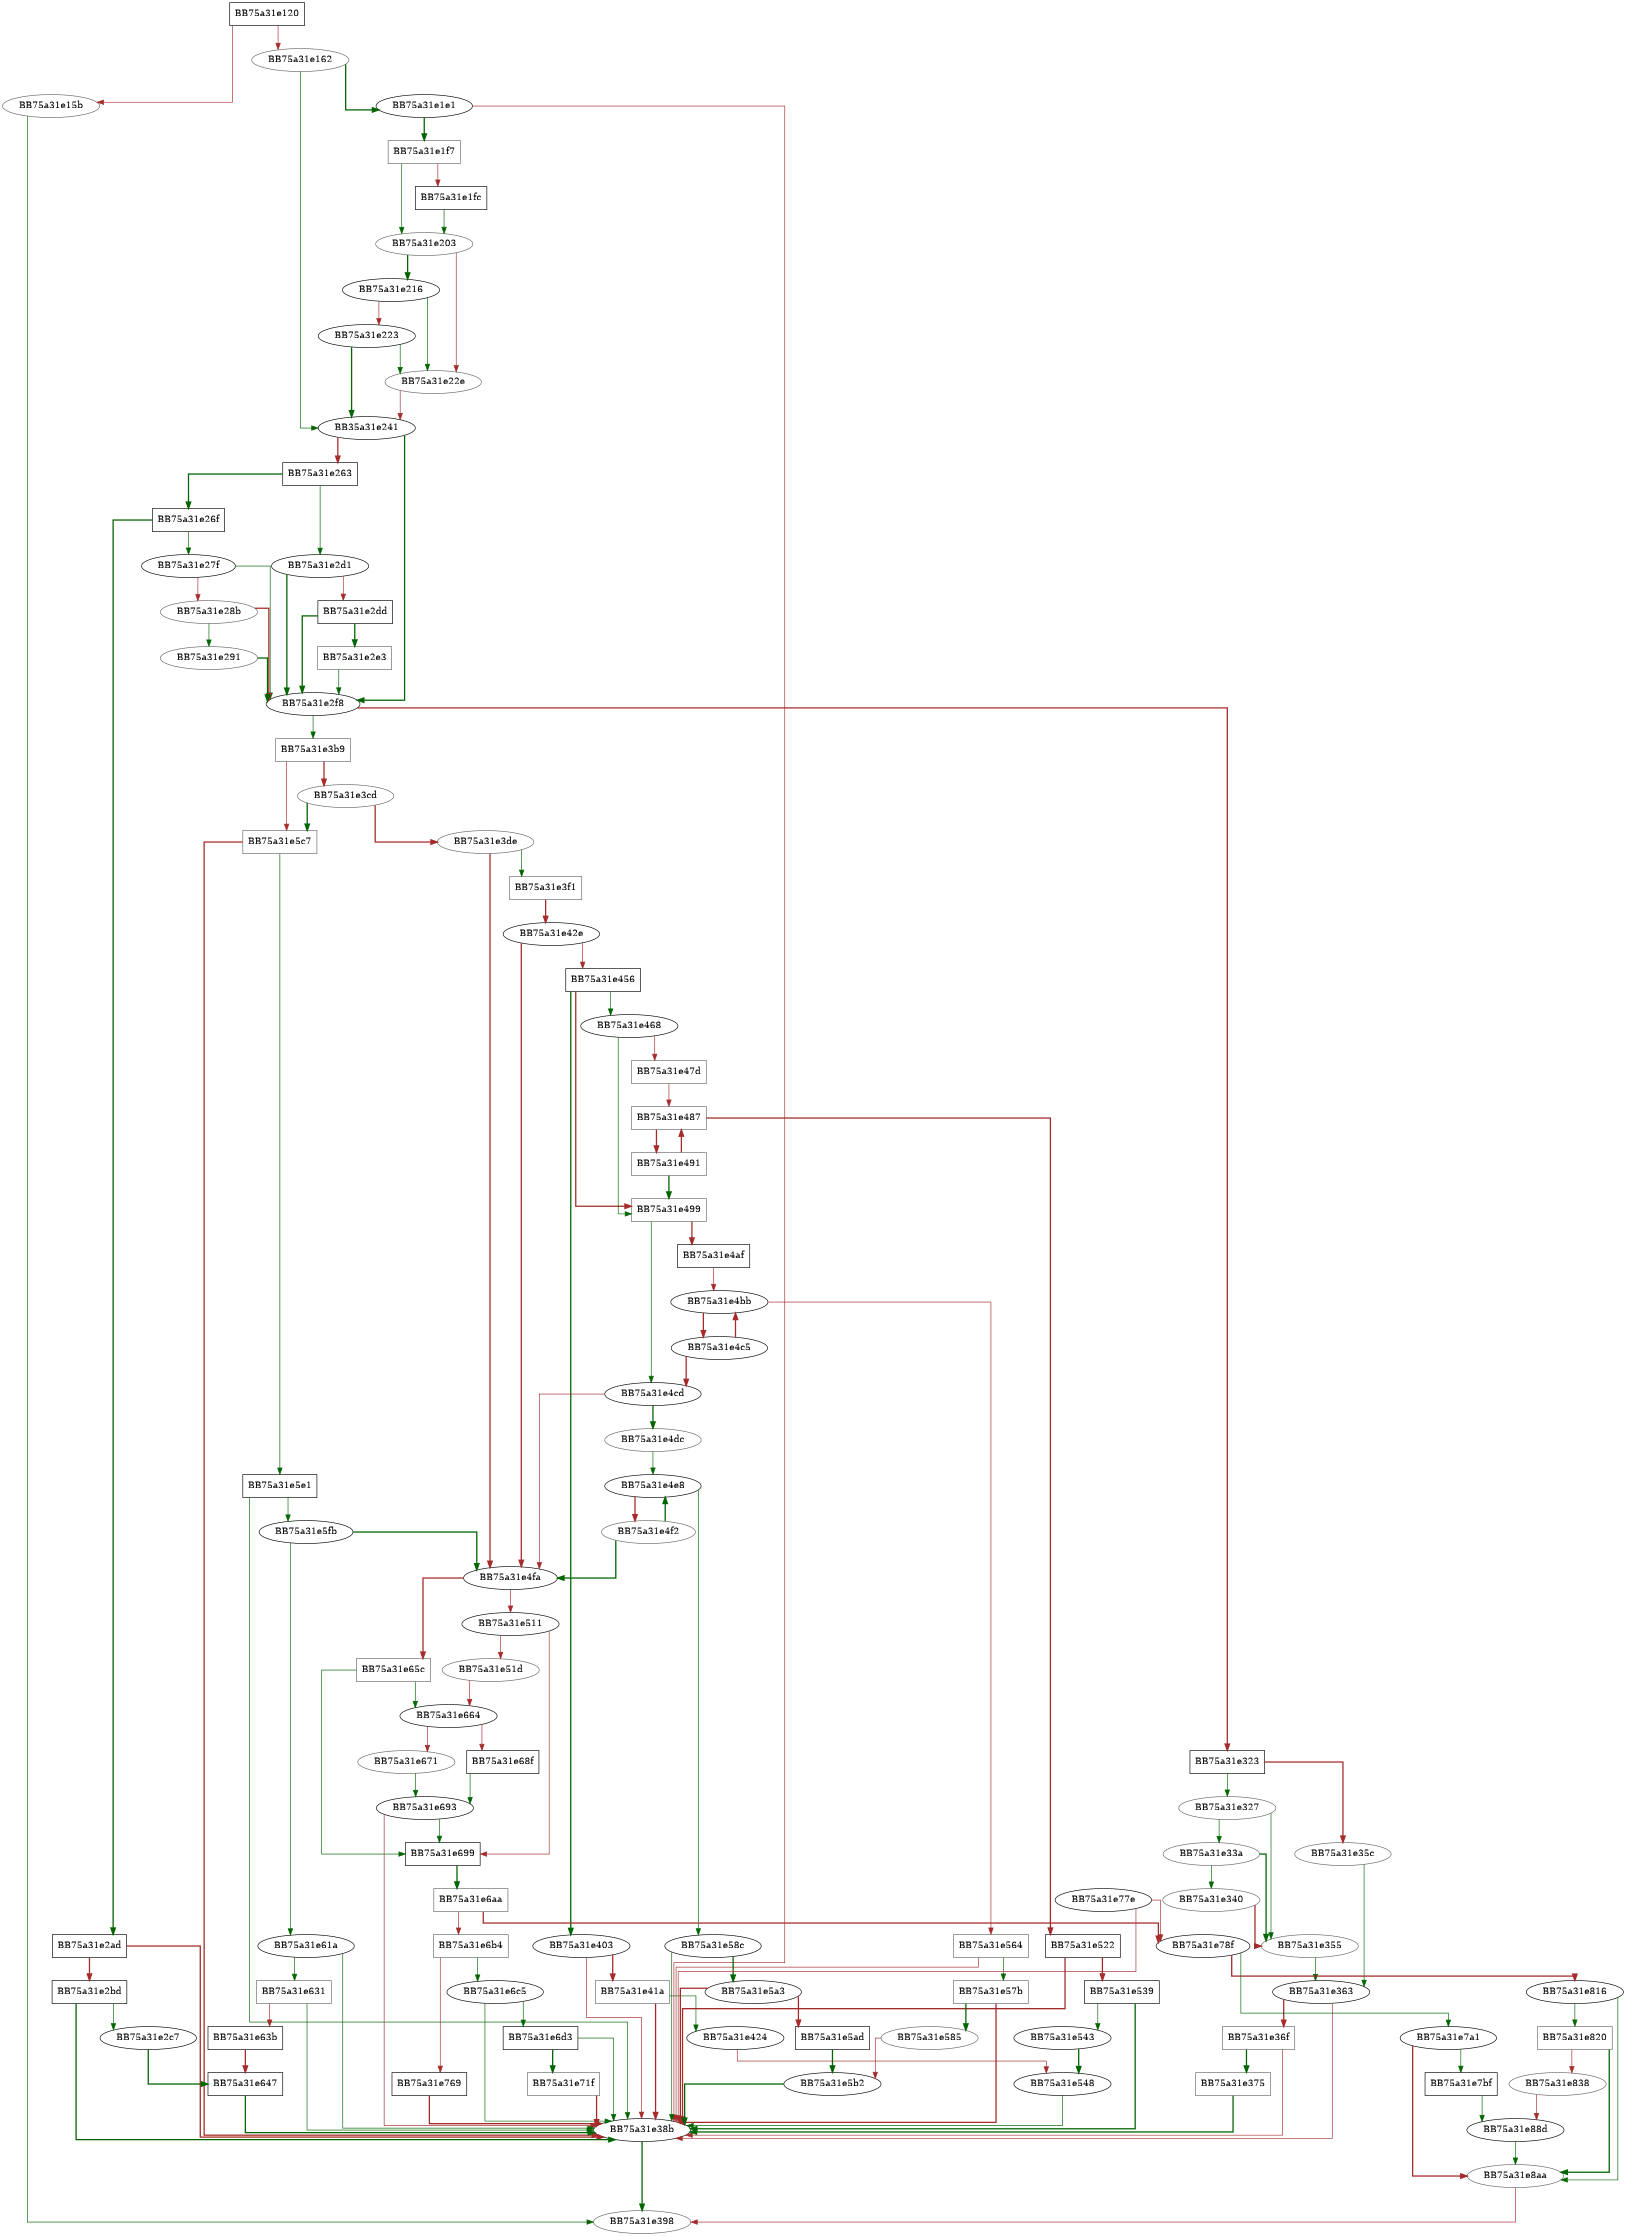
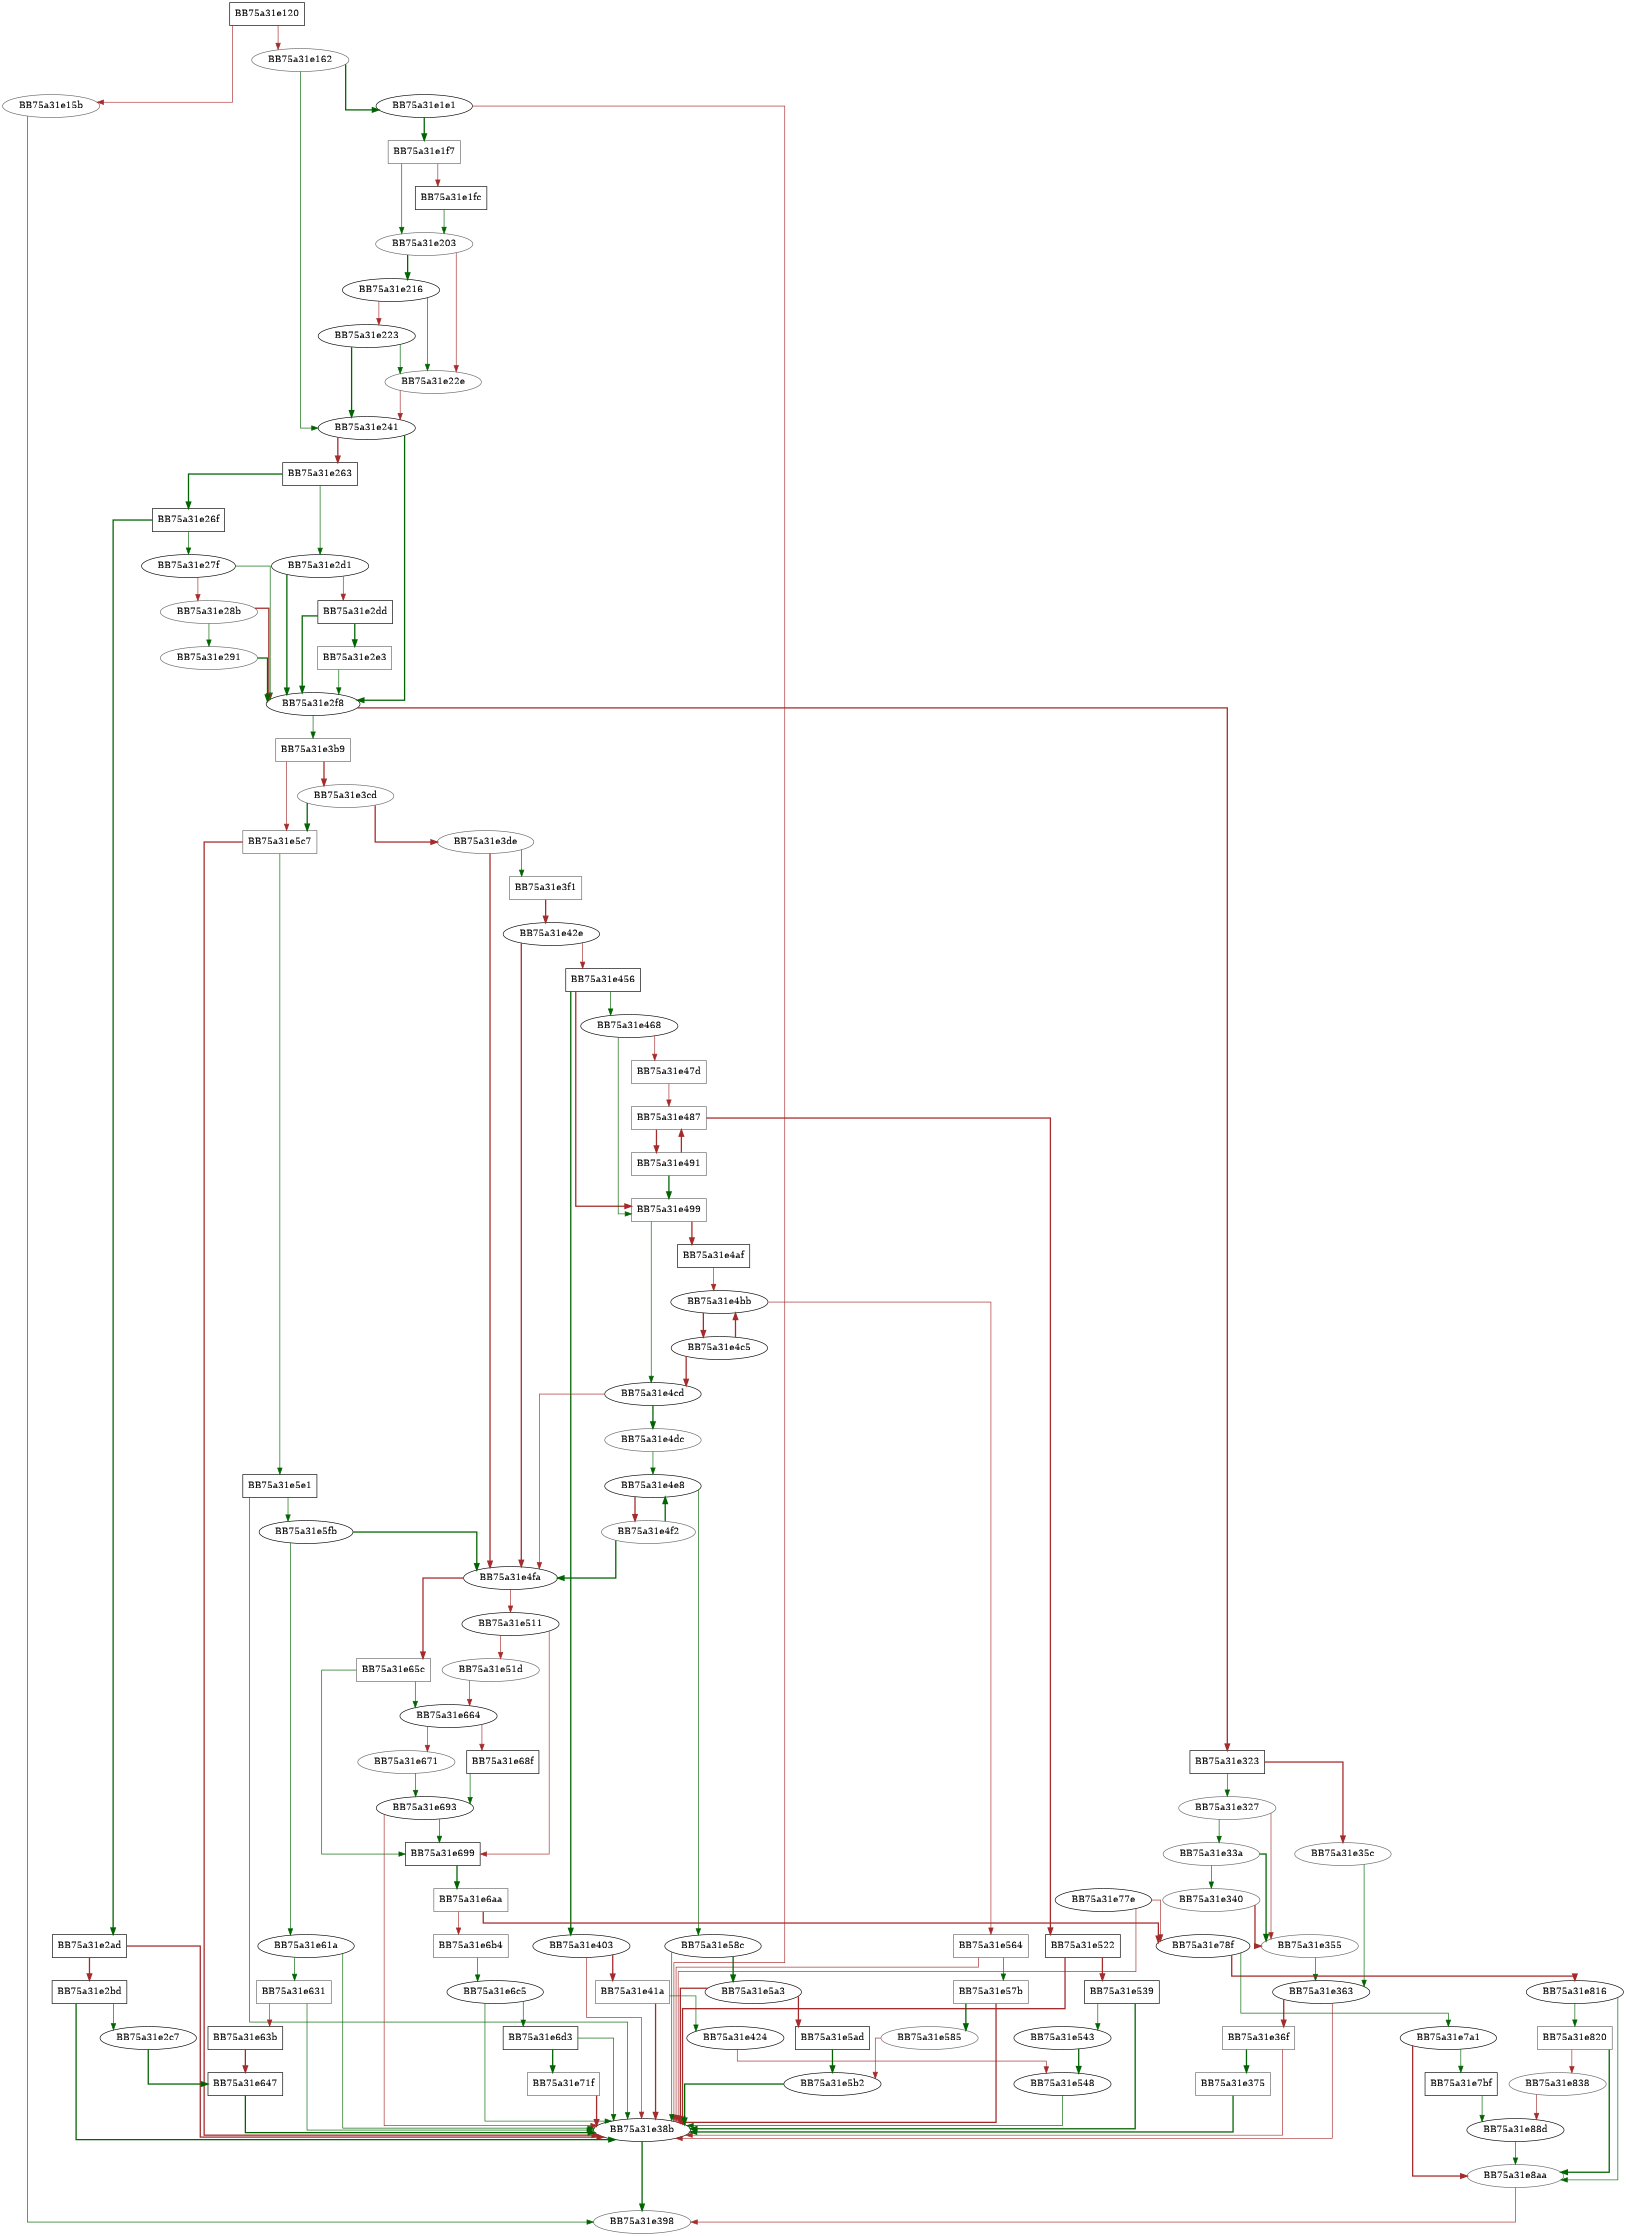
(367, 428) -> (367, 428)
(1271, 1873) -> (1271, 1873)
(429, 2084) -> none
